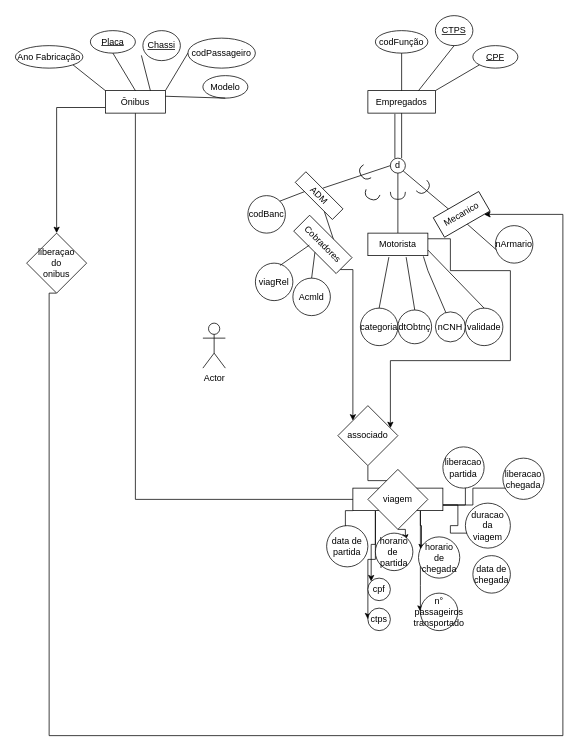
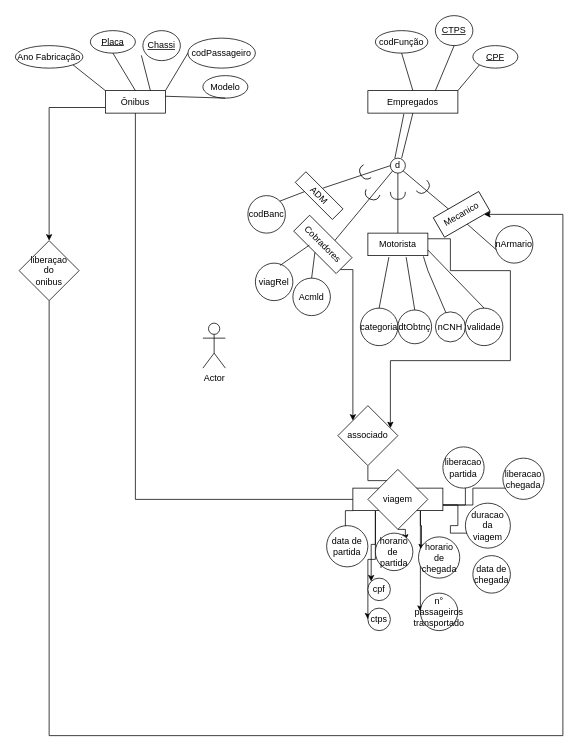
(402, 102) -> (413, 102)
(329, 227) -> (363, 206)
(57, 263) -> (49, 270)
